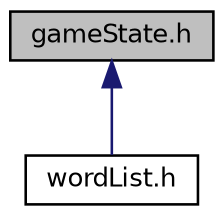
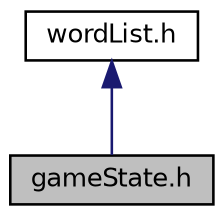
(112, 121) -> (112, 121)
